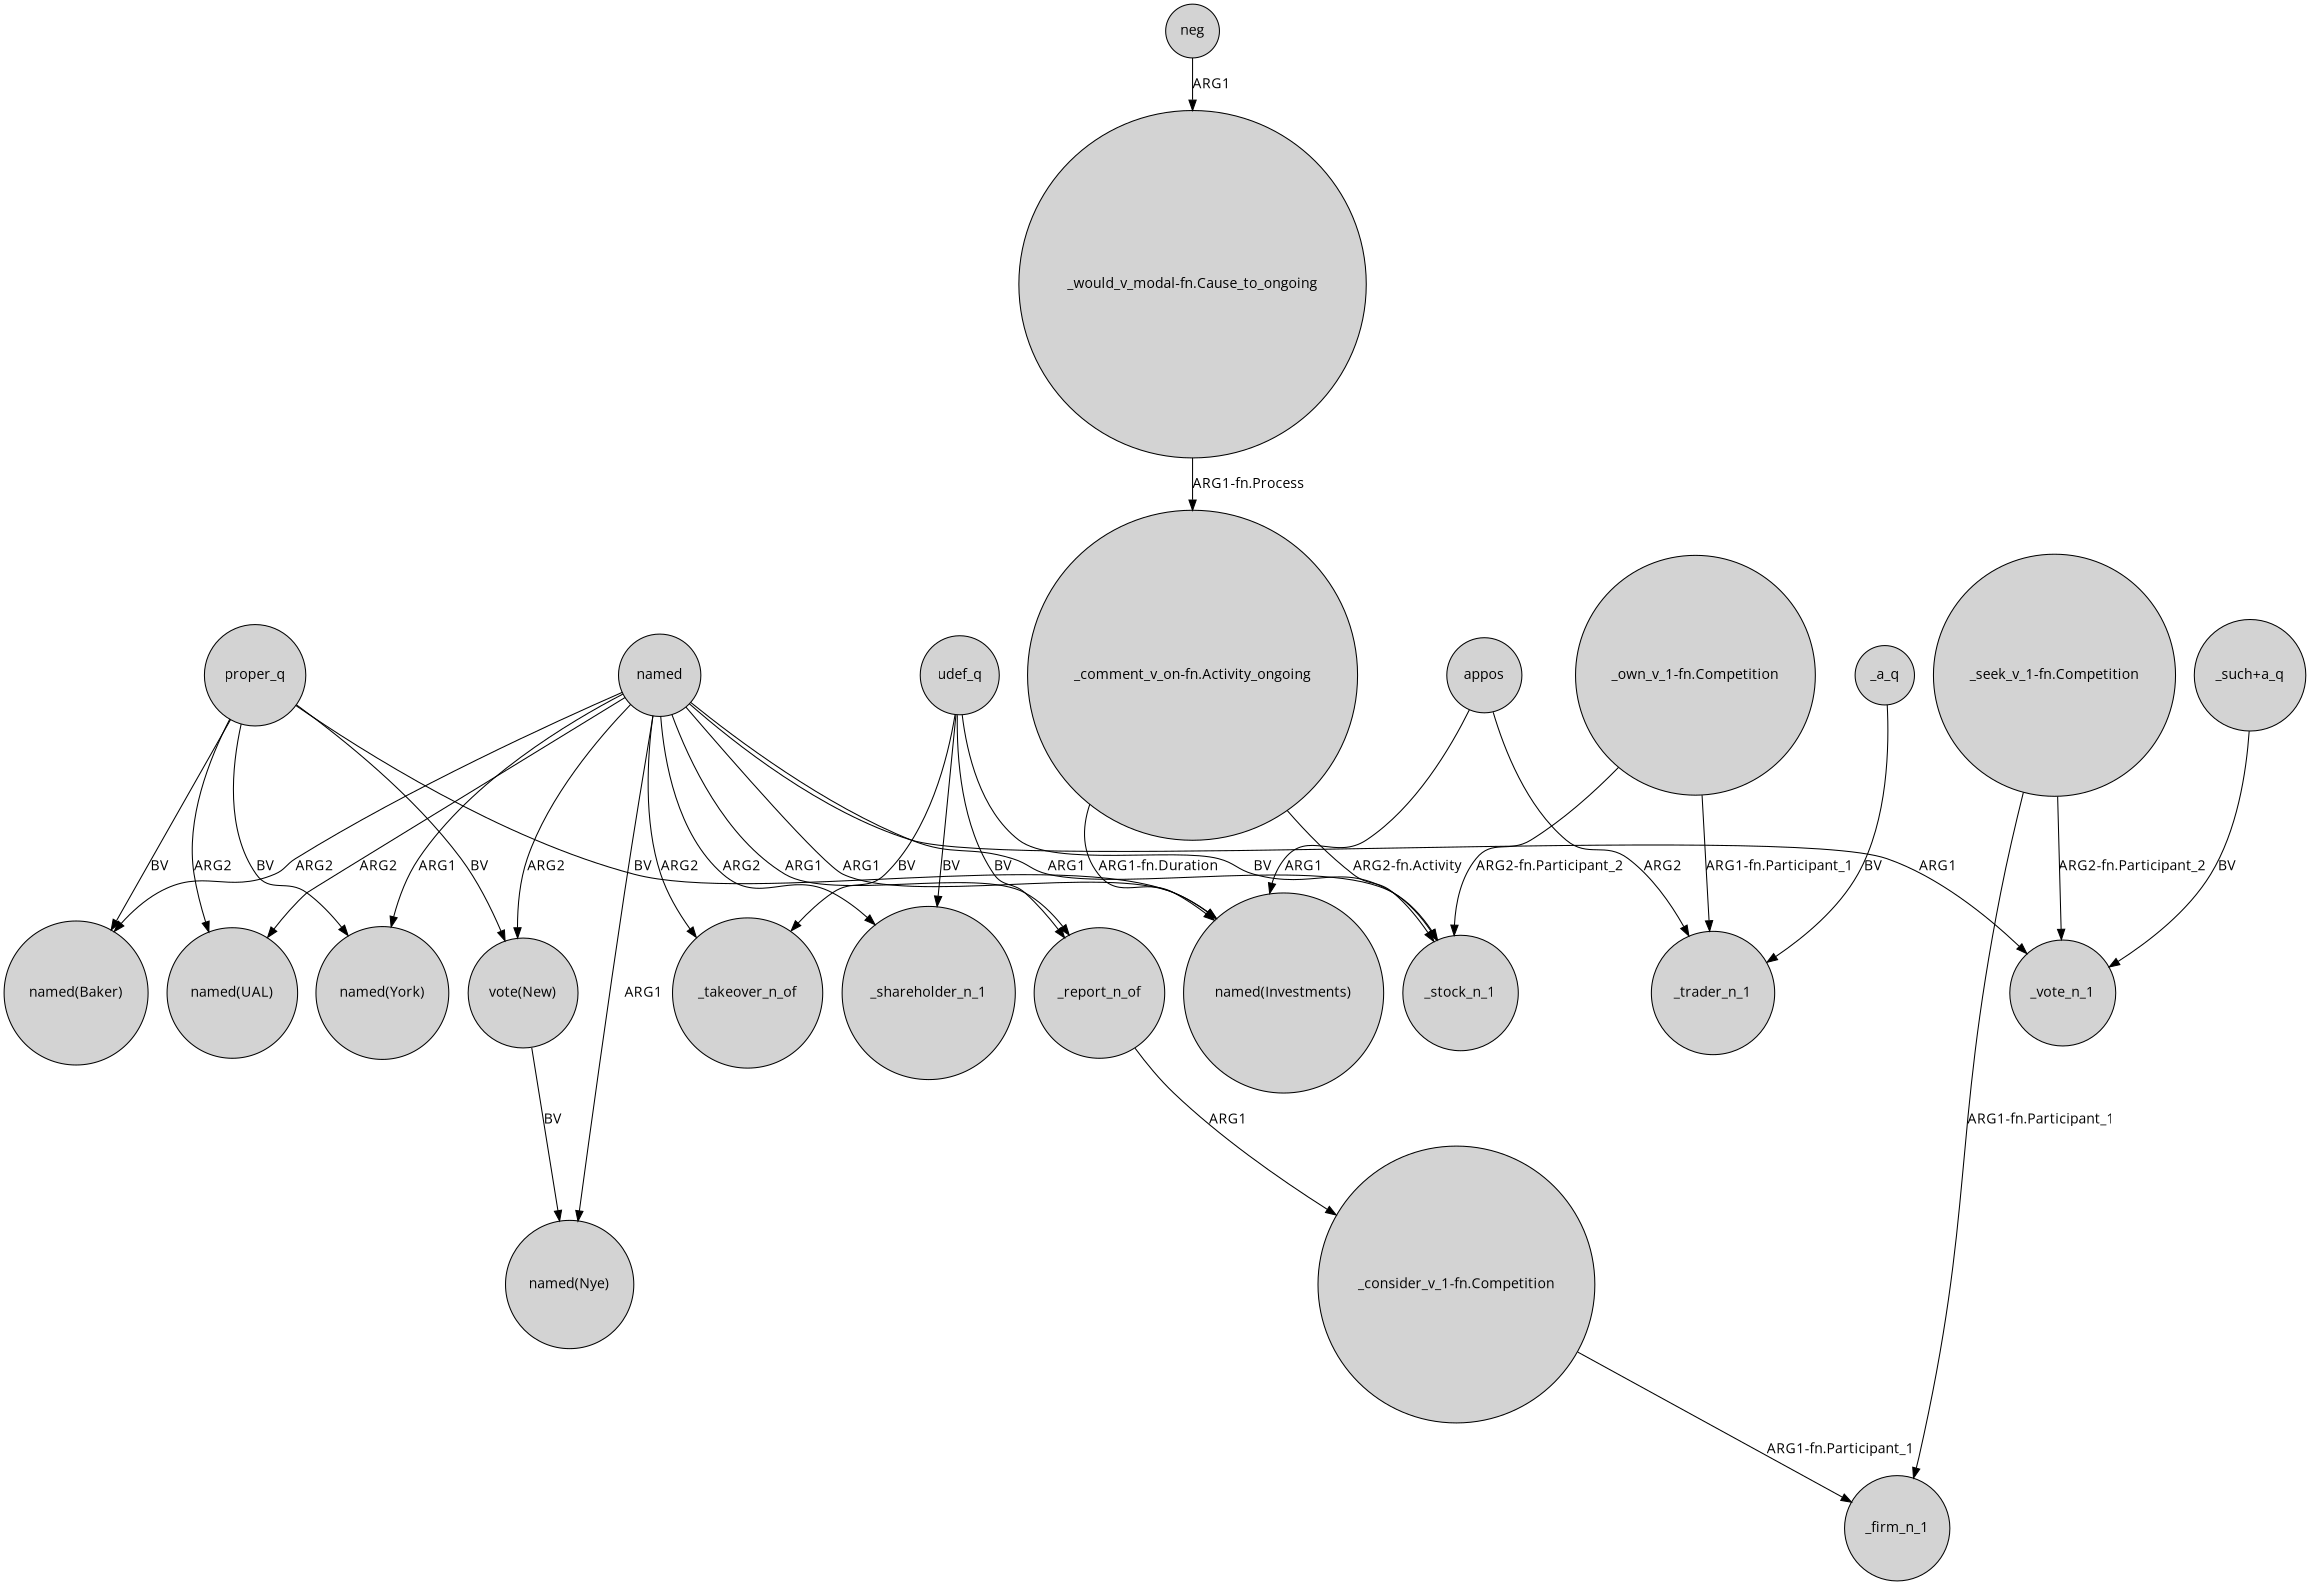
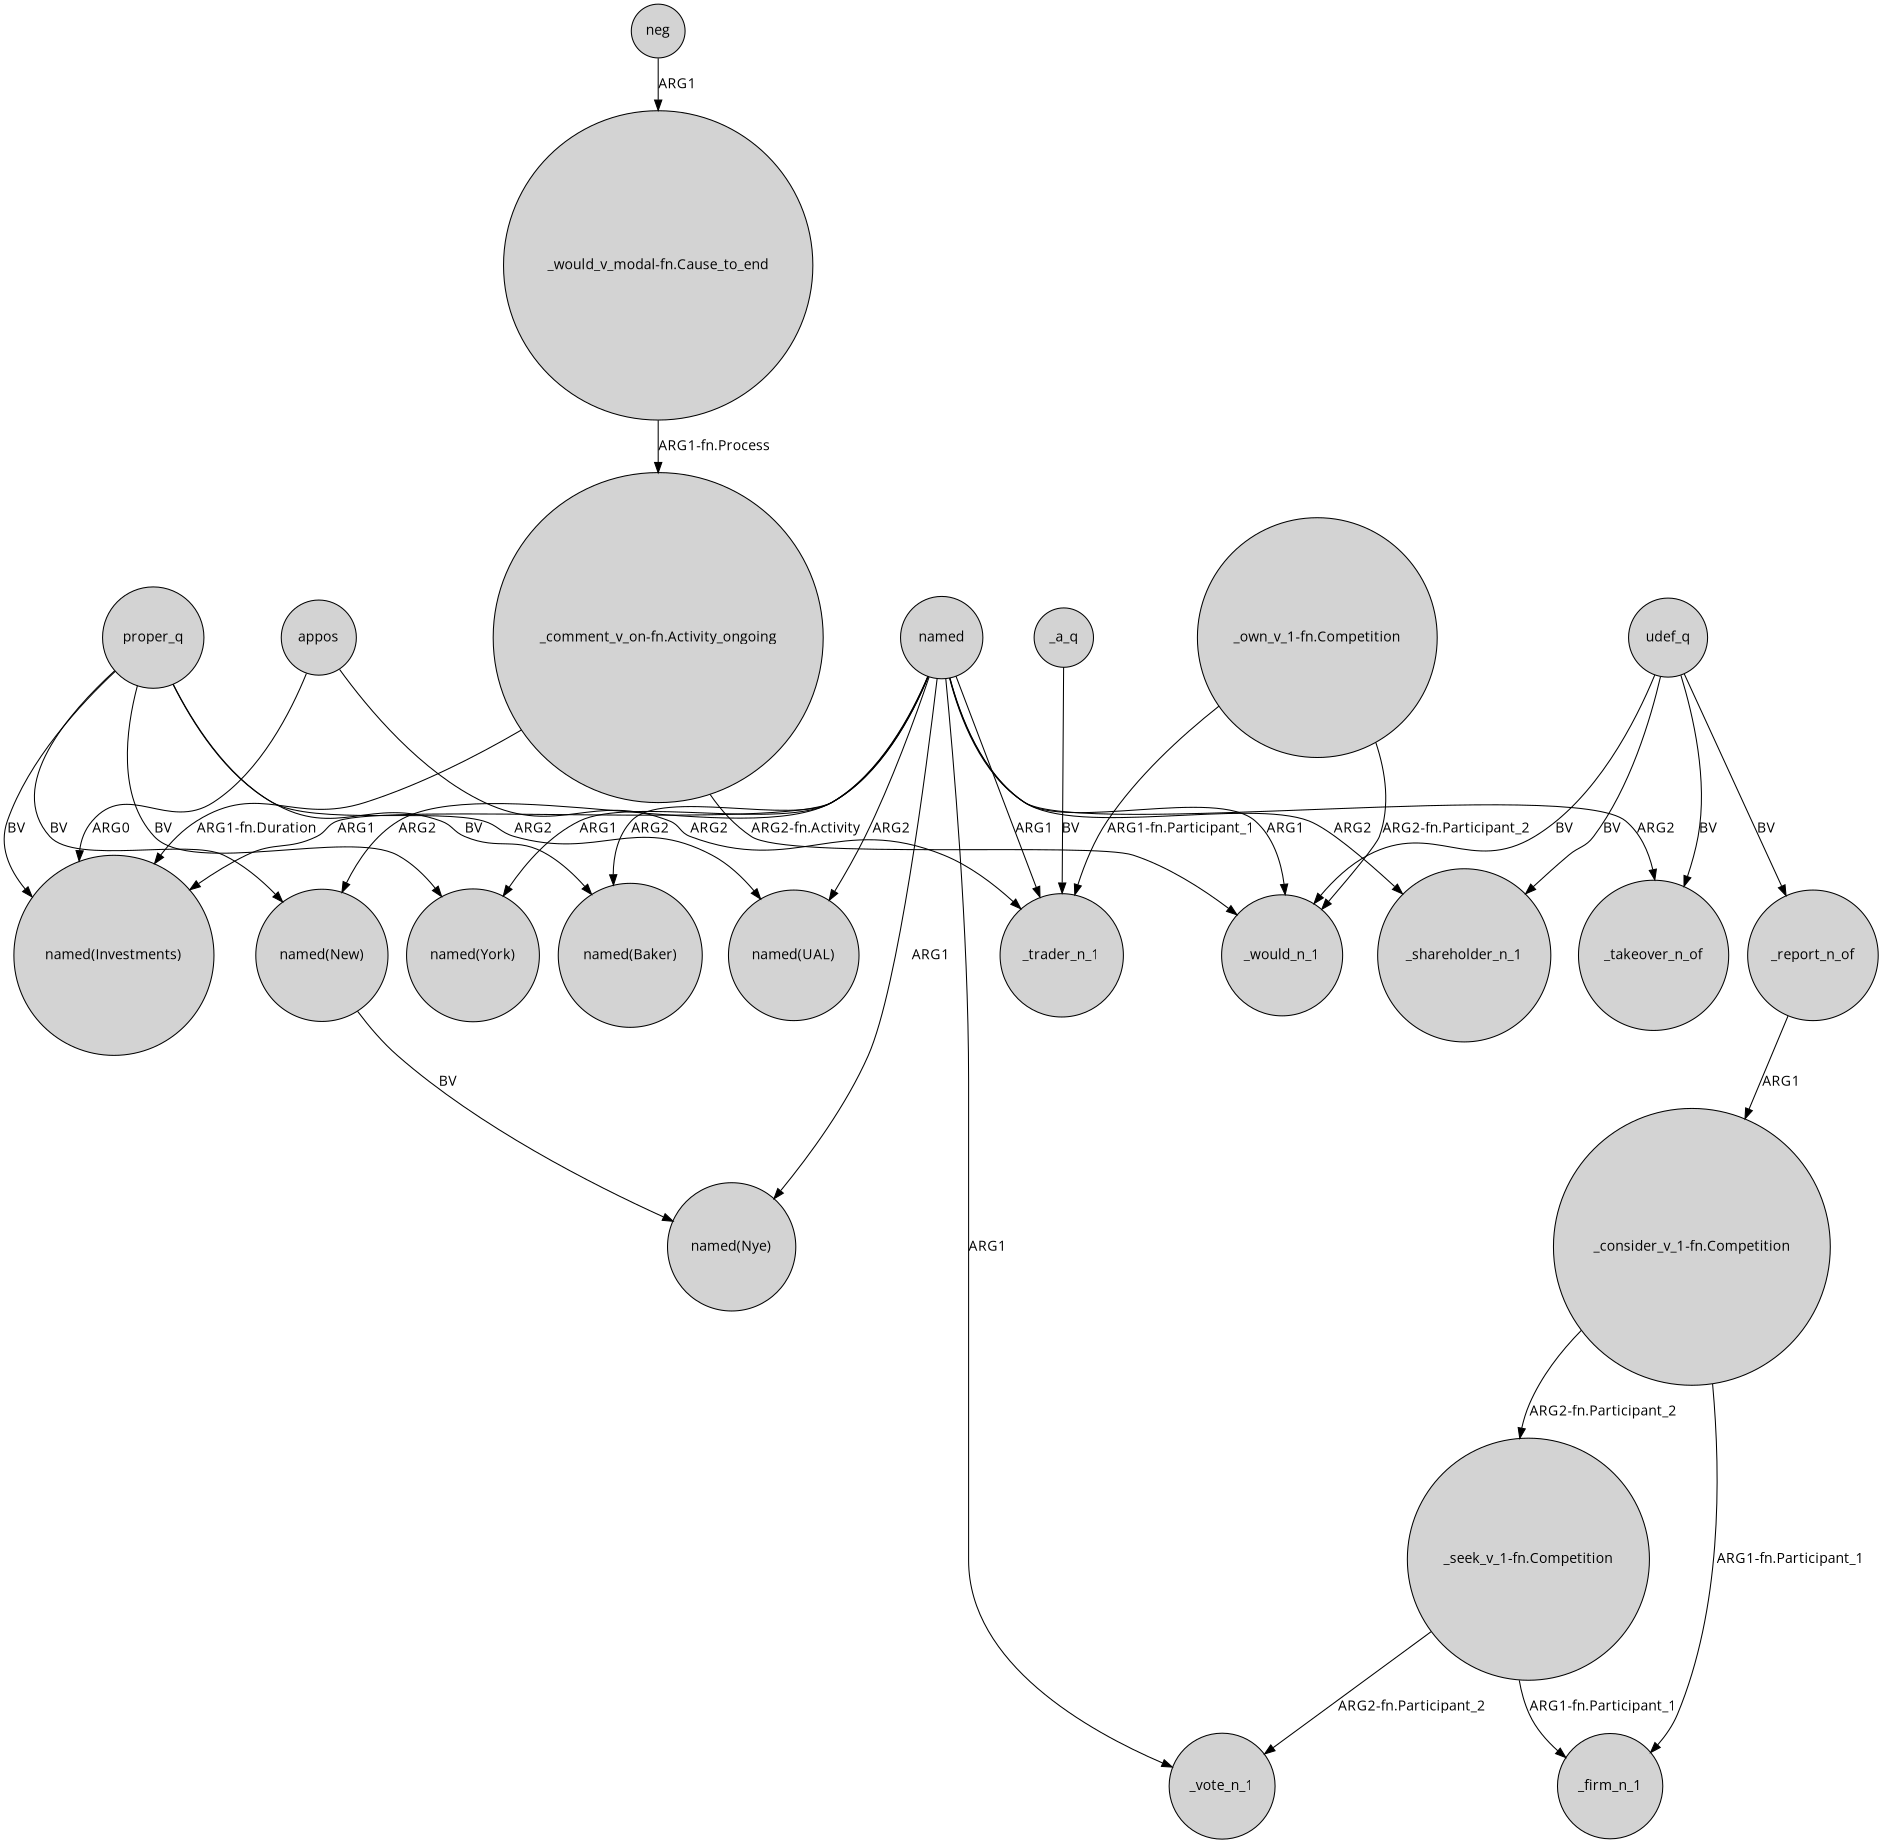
(1193, 284) -> (658, 265)
(2250, 675) -> none
(1304, 866) -> (111, 829)
(783, 873) -> (1000, 792)
(523, 993) -> (322, 955)
(1461, 993) -> (1282, 955)
none -> (1545, 1375)
